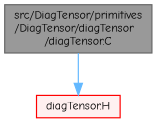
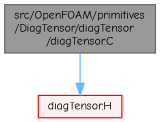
(78, 29) -> (80, 29)
